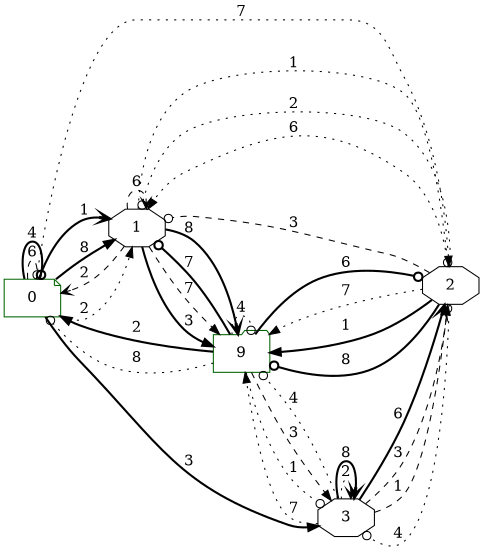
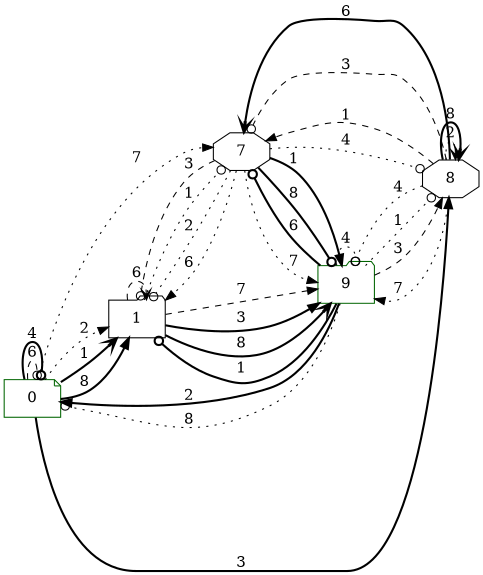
(137, 228) -> (137, 319)
(189, 263) -> (242, 369)
(101, 273) -> none
(451, 286) -> (242, 152)
(346, 518) -> (451, 179)
